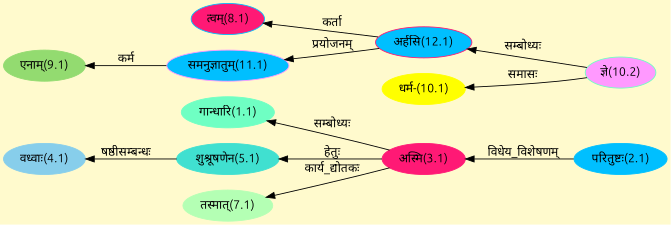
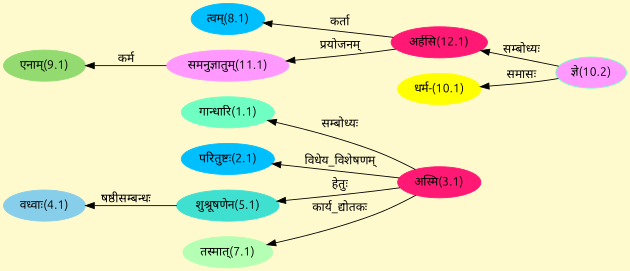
(228, 19) -> (228, 19)
(424, 42) -> (439, 42)
(228, 66) -> (228, 66)
(524, 159) -> (340, 171)
